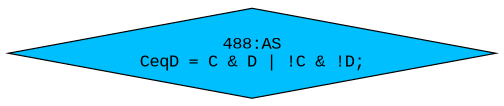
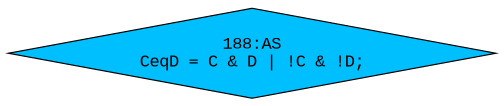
(252, 53) -> (252, 53)
